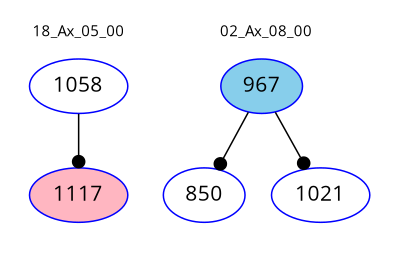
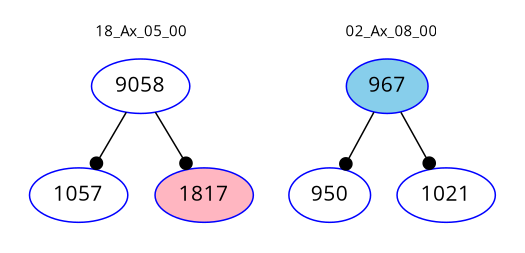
(79, 86) -> (141, 86)
none -> (79, 195)
(79, 195) -> (204, 195)
(204, 195) -> (330, 195)
